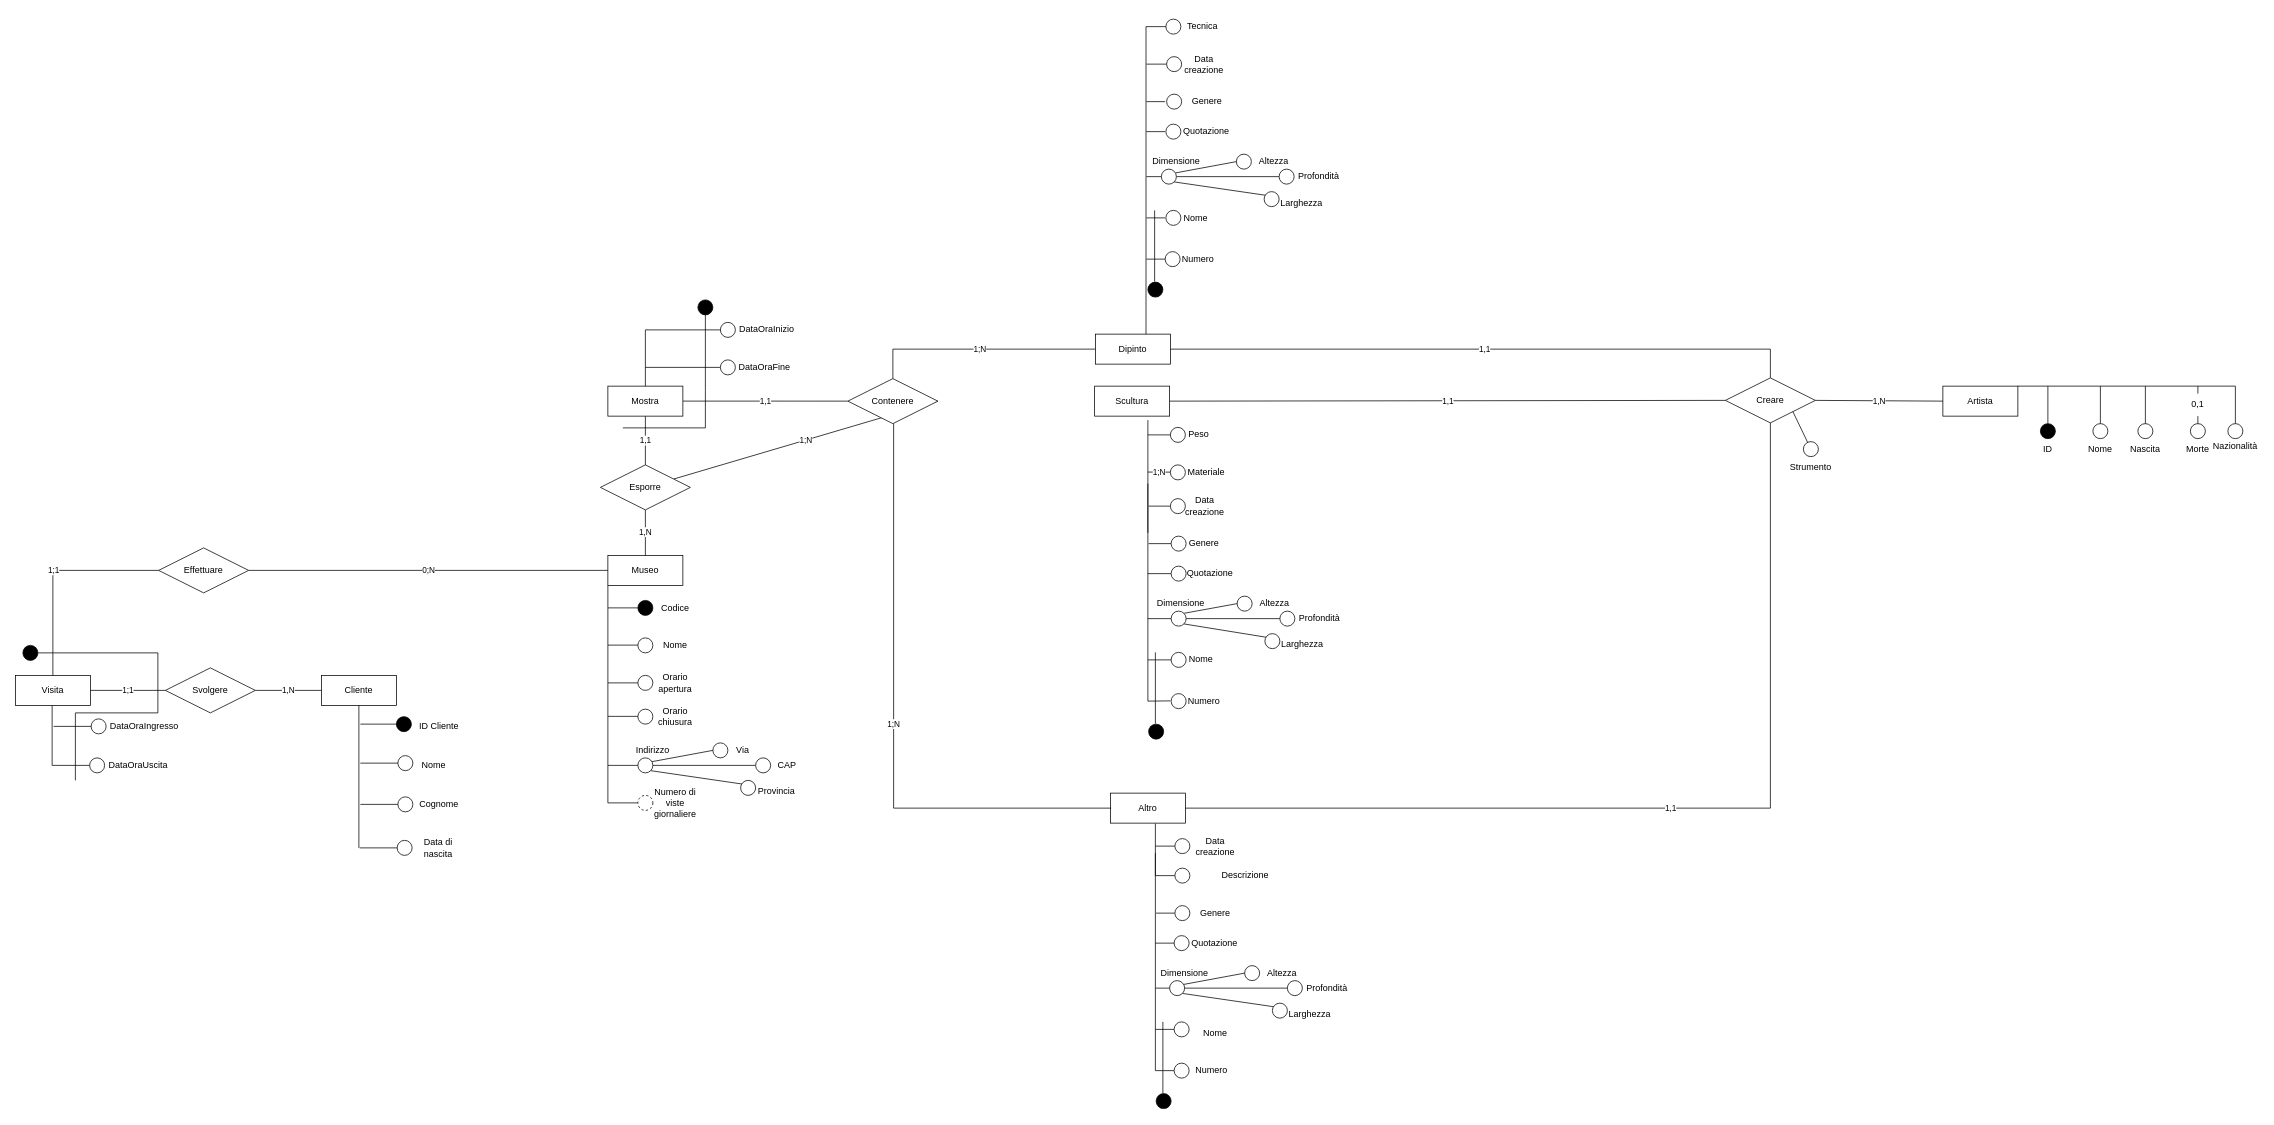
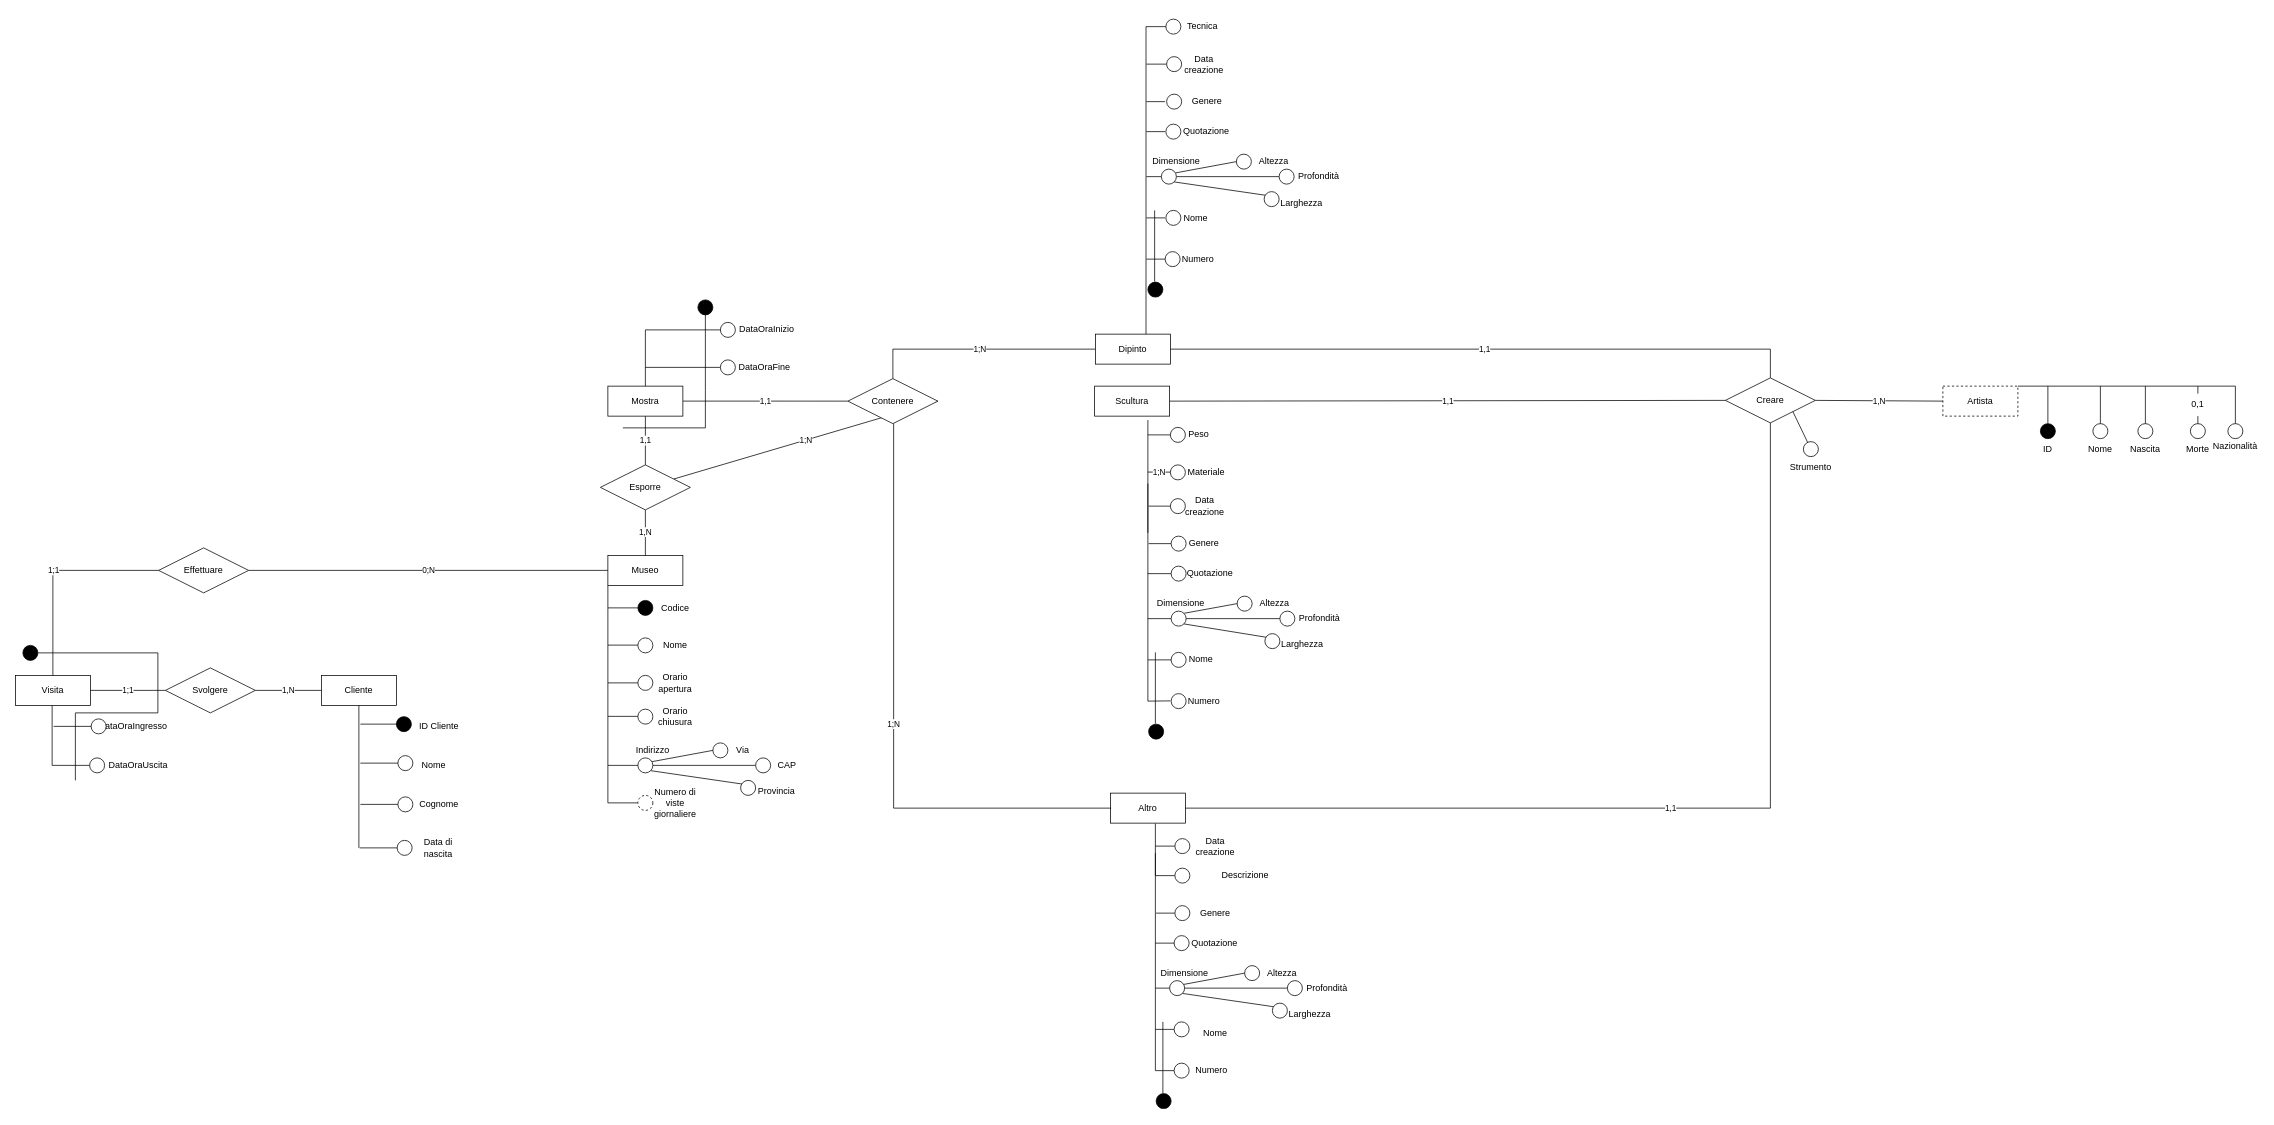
(1980, 401) -> (1980, 401)
(144, 726) -> (133, 726)
